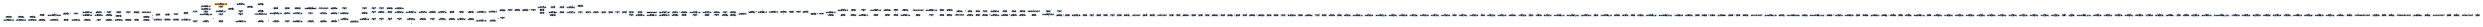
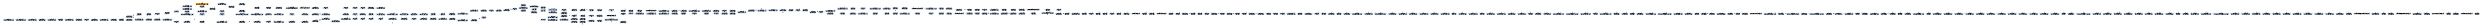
none -> (623, 14)
